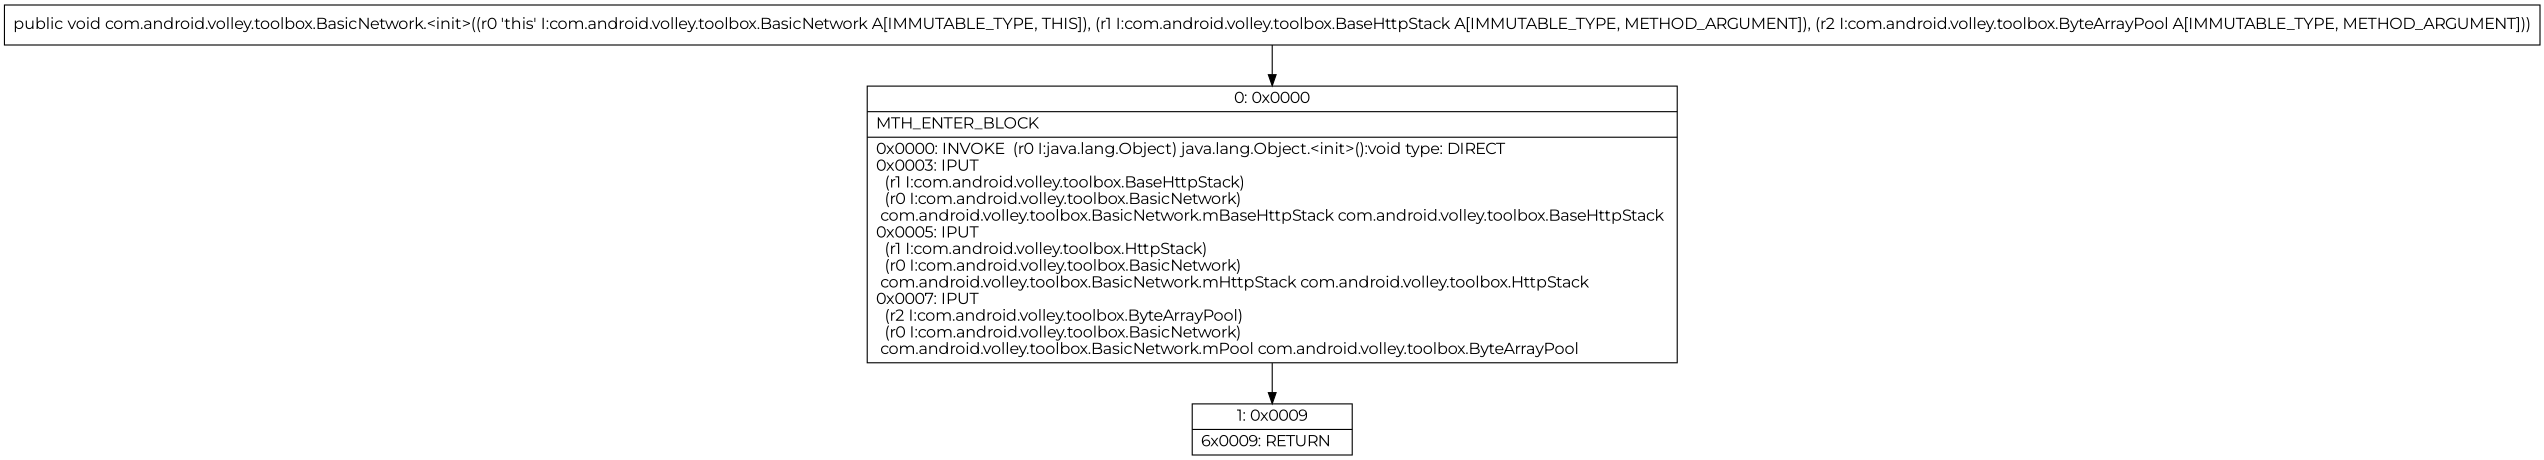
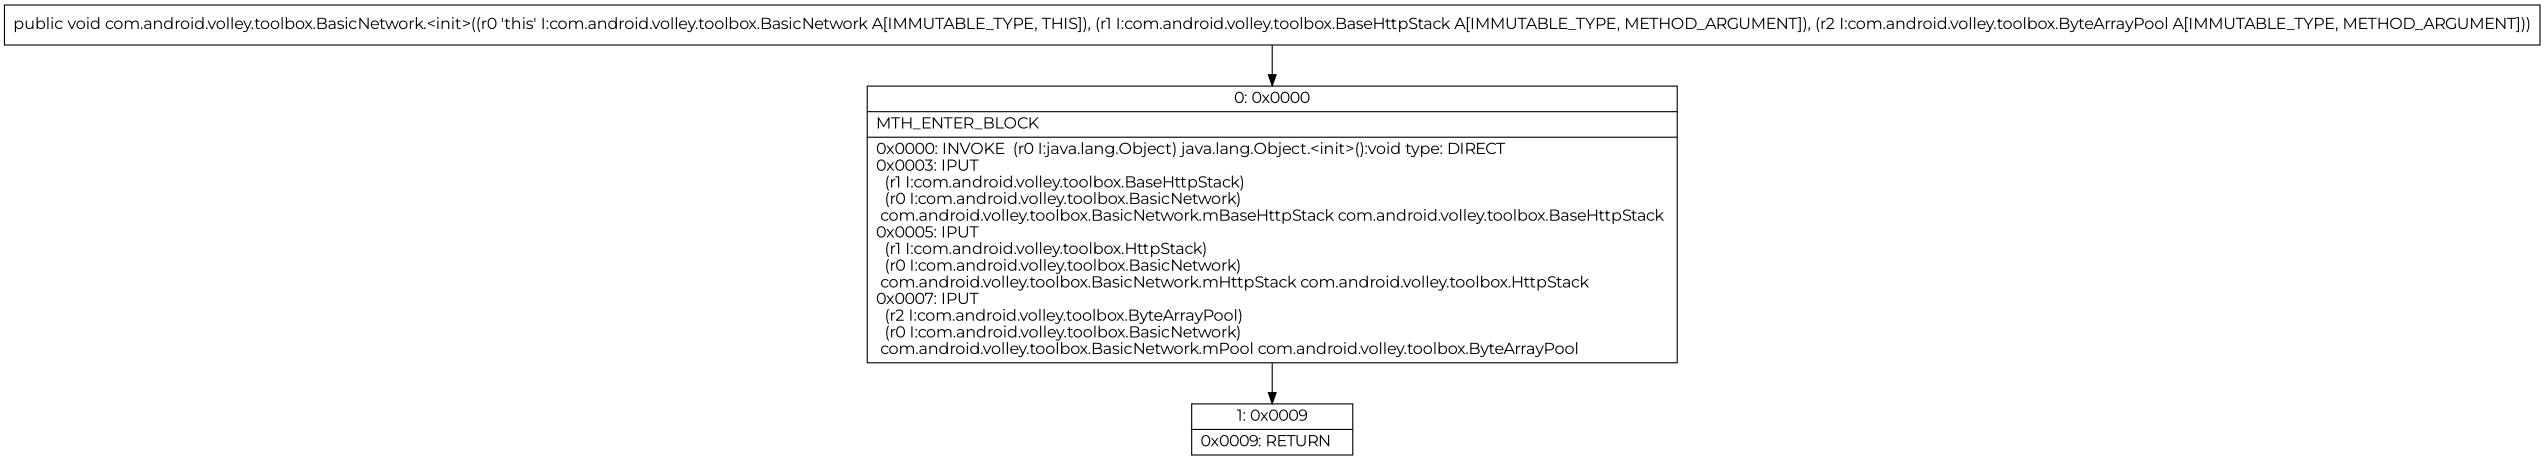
(1272, 442) -> (1272, 442)
